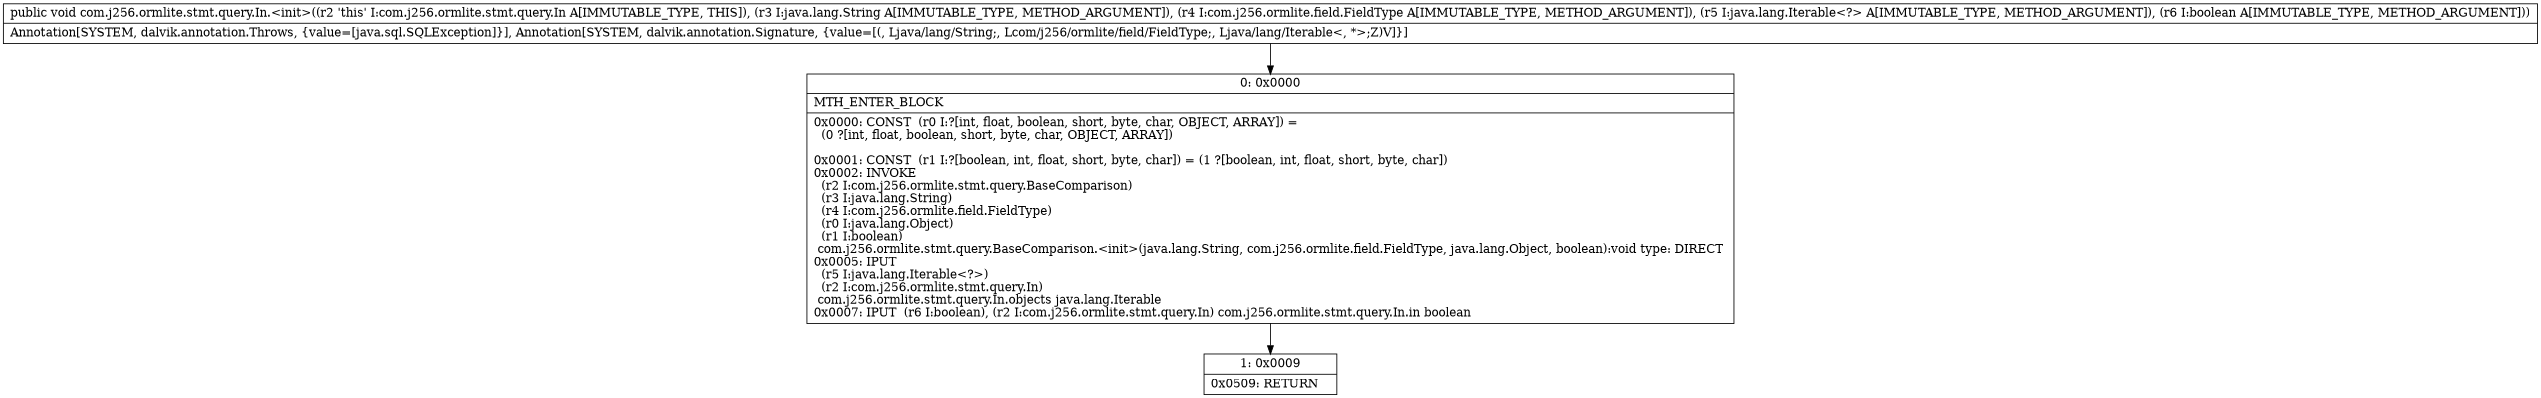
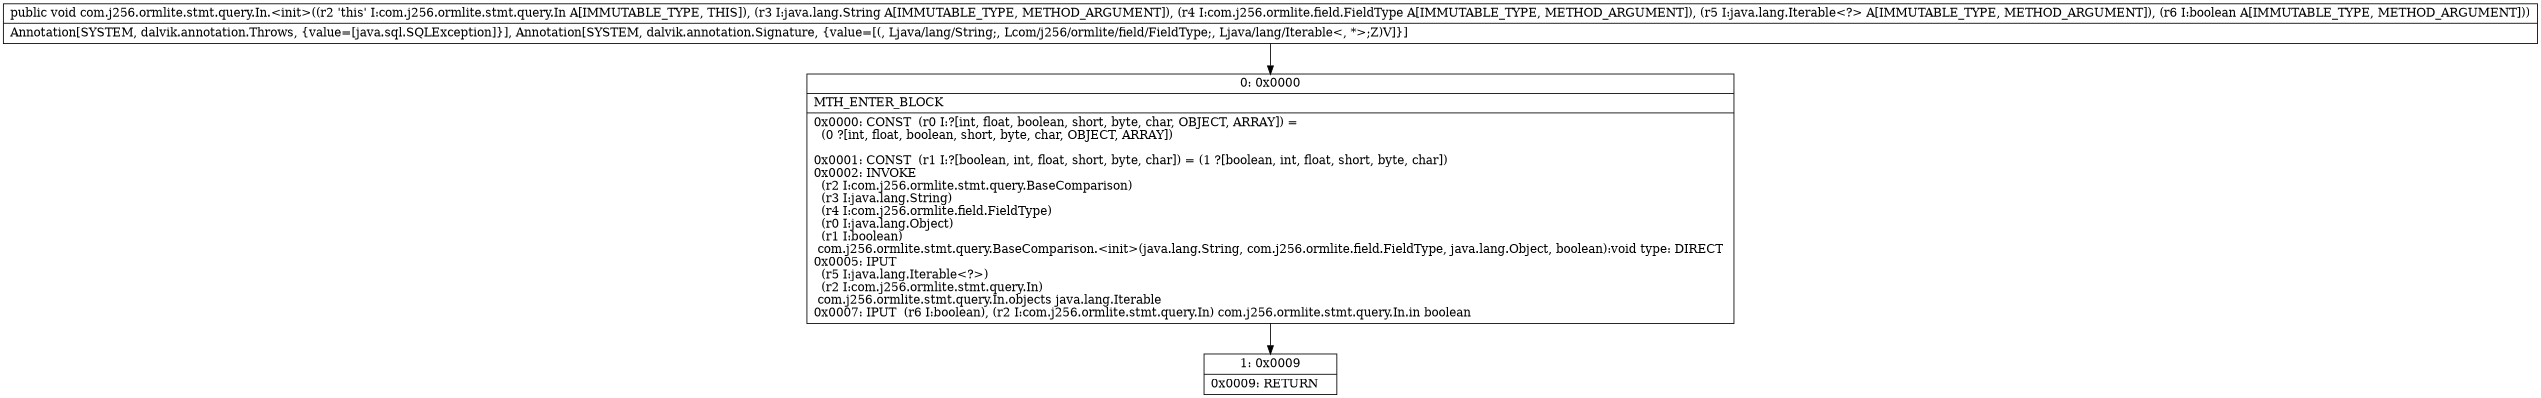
(1270, 384) -> (1270, 384)
